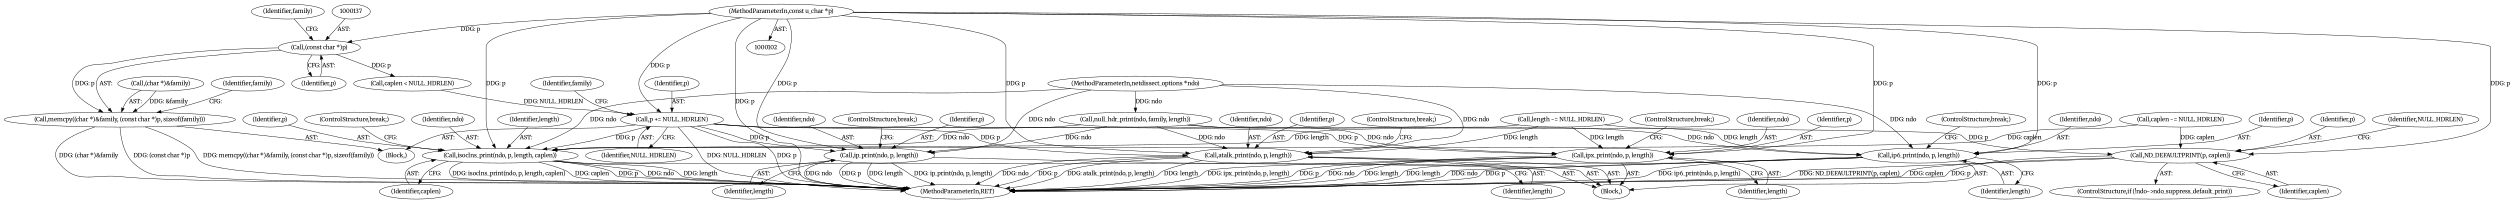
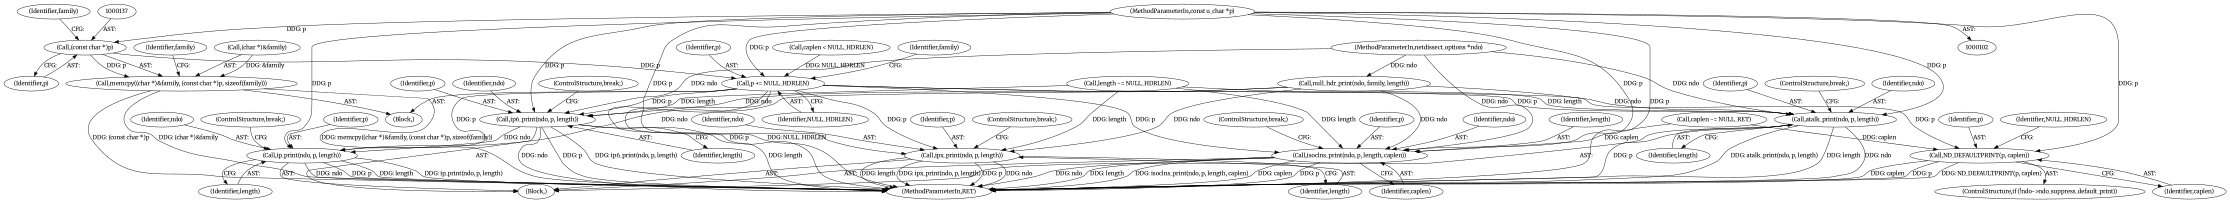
(363, 65) -> (423, 60)
none -> (647, 100)
(2181, 120) -> (1714, 120)
(1017, 124) -> (440, 146)
